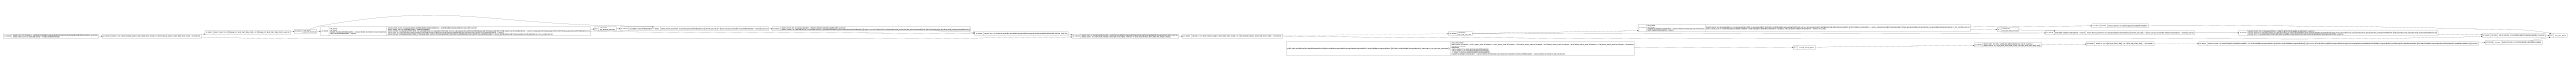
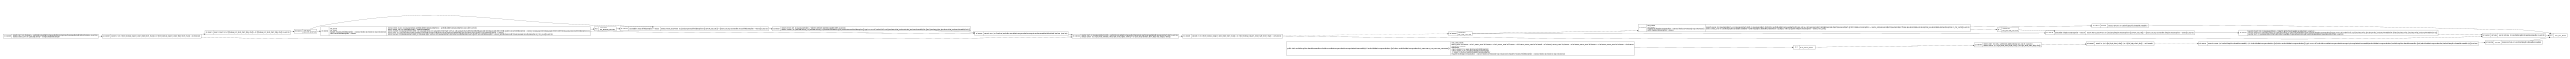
(1807, 47) -> (1807, 47)
